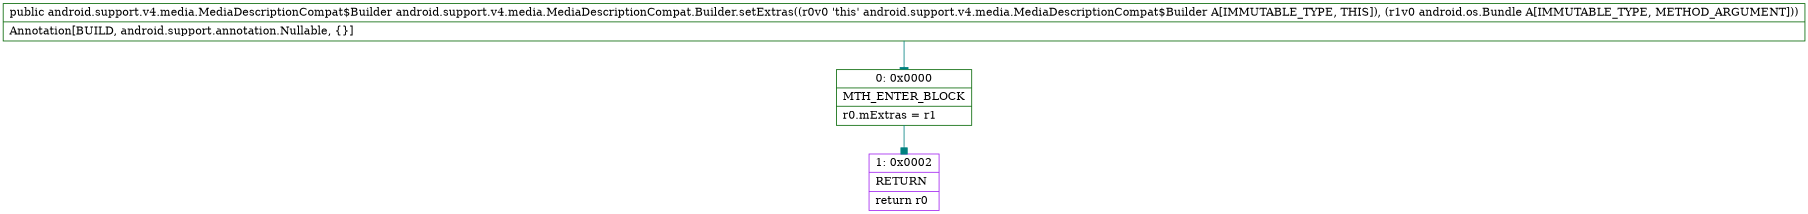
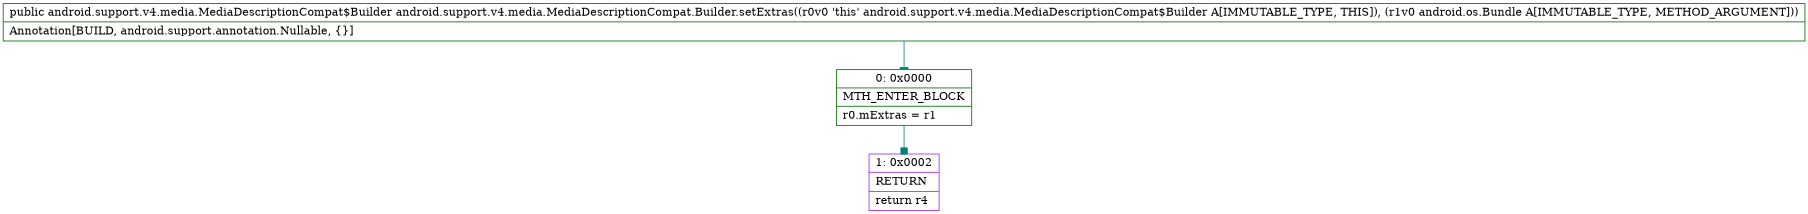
(902, 201) -> (902, 201)
